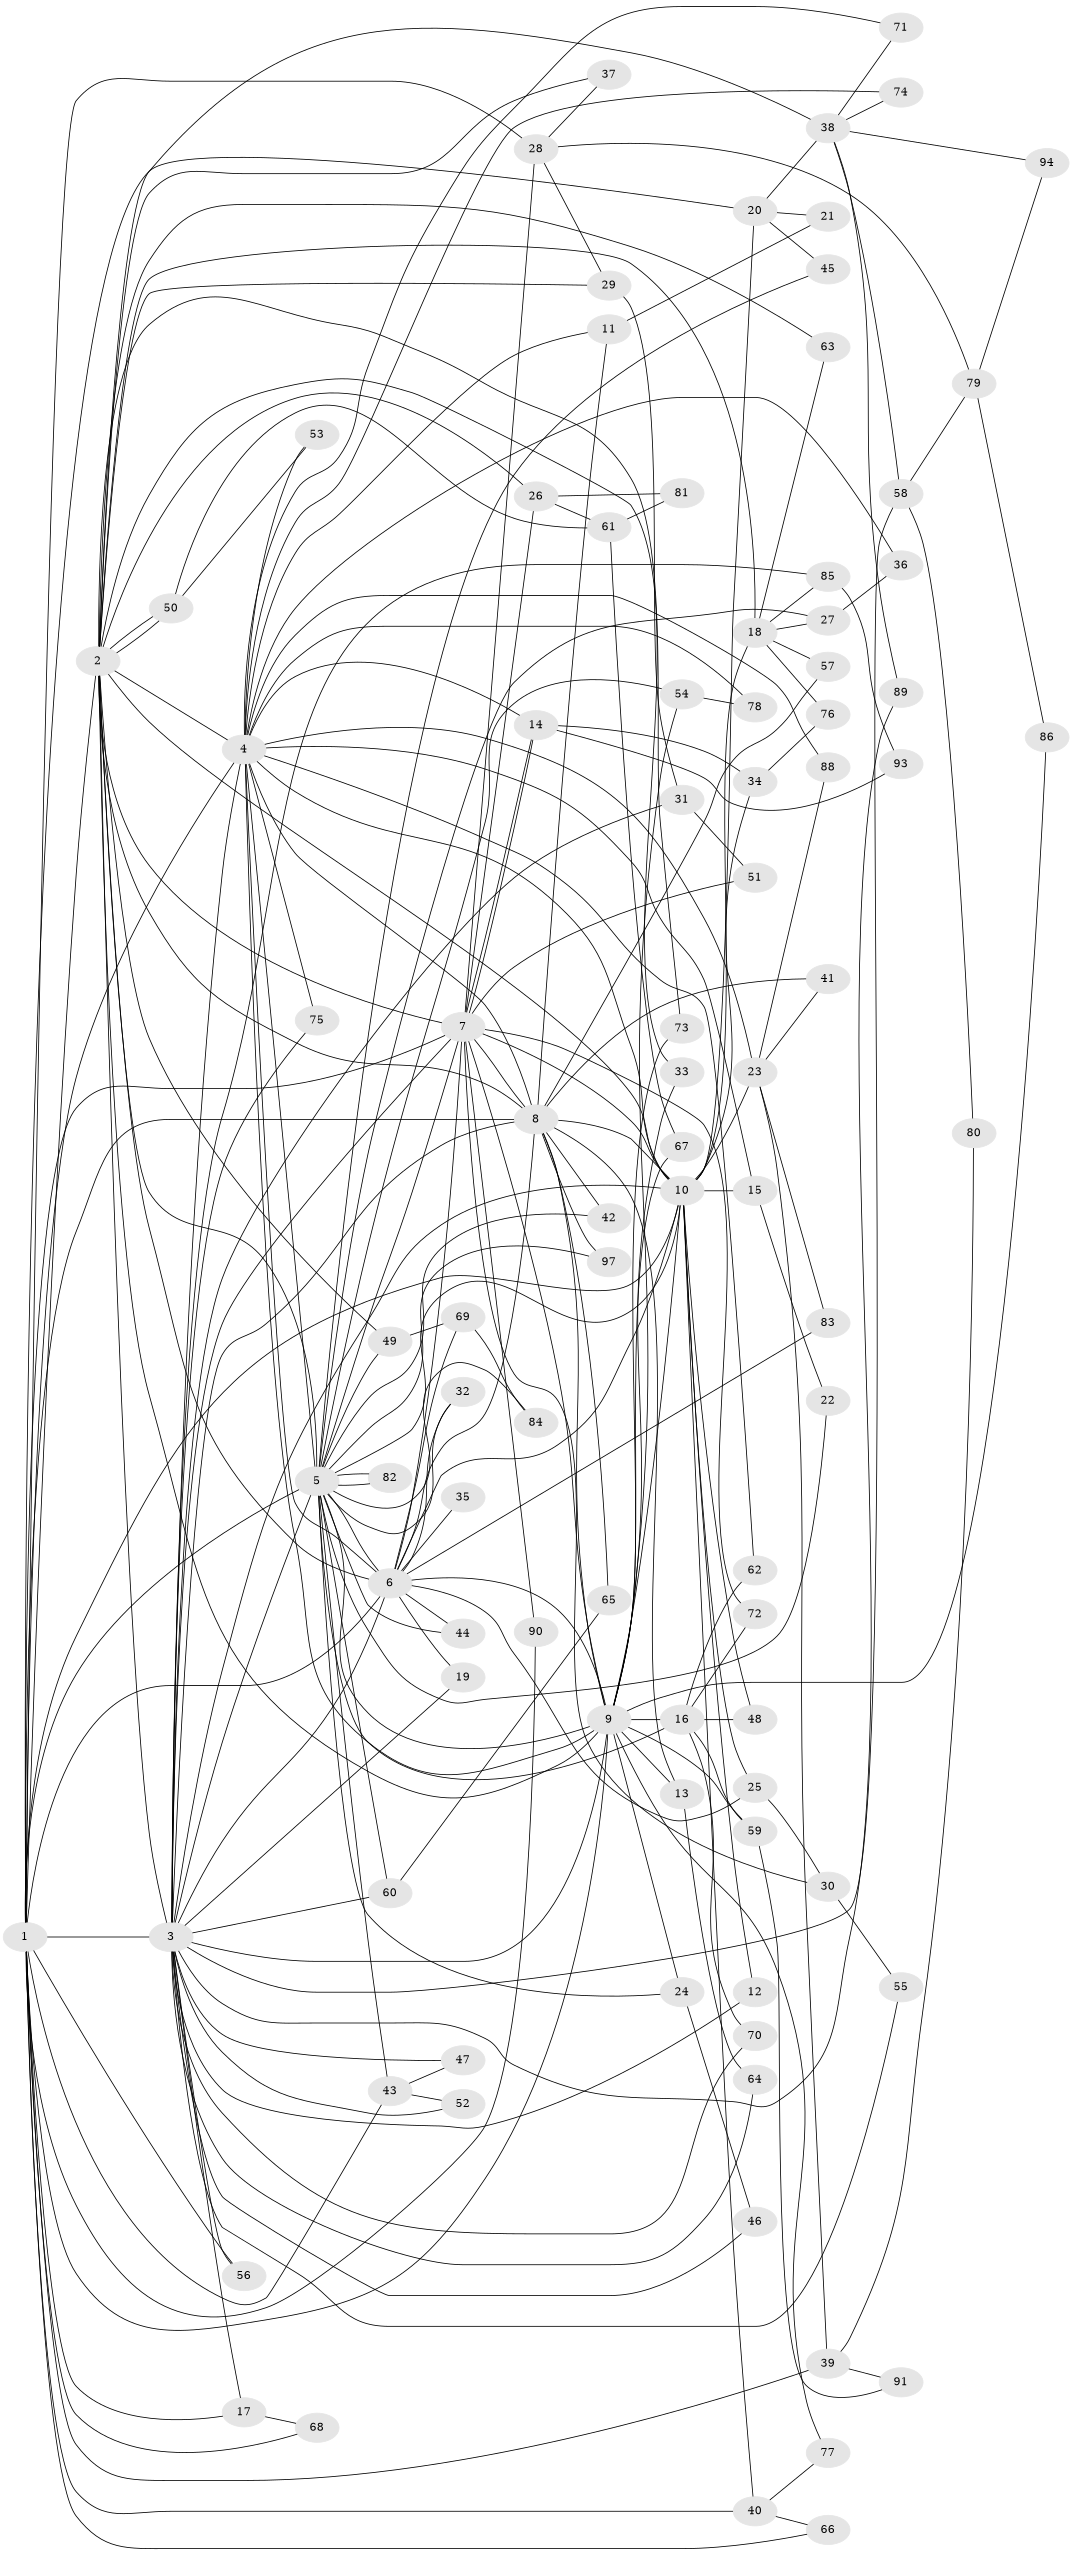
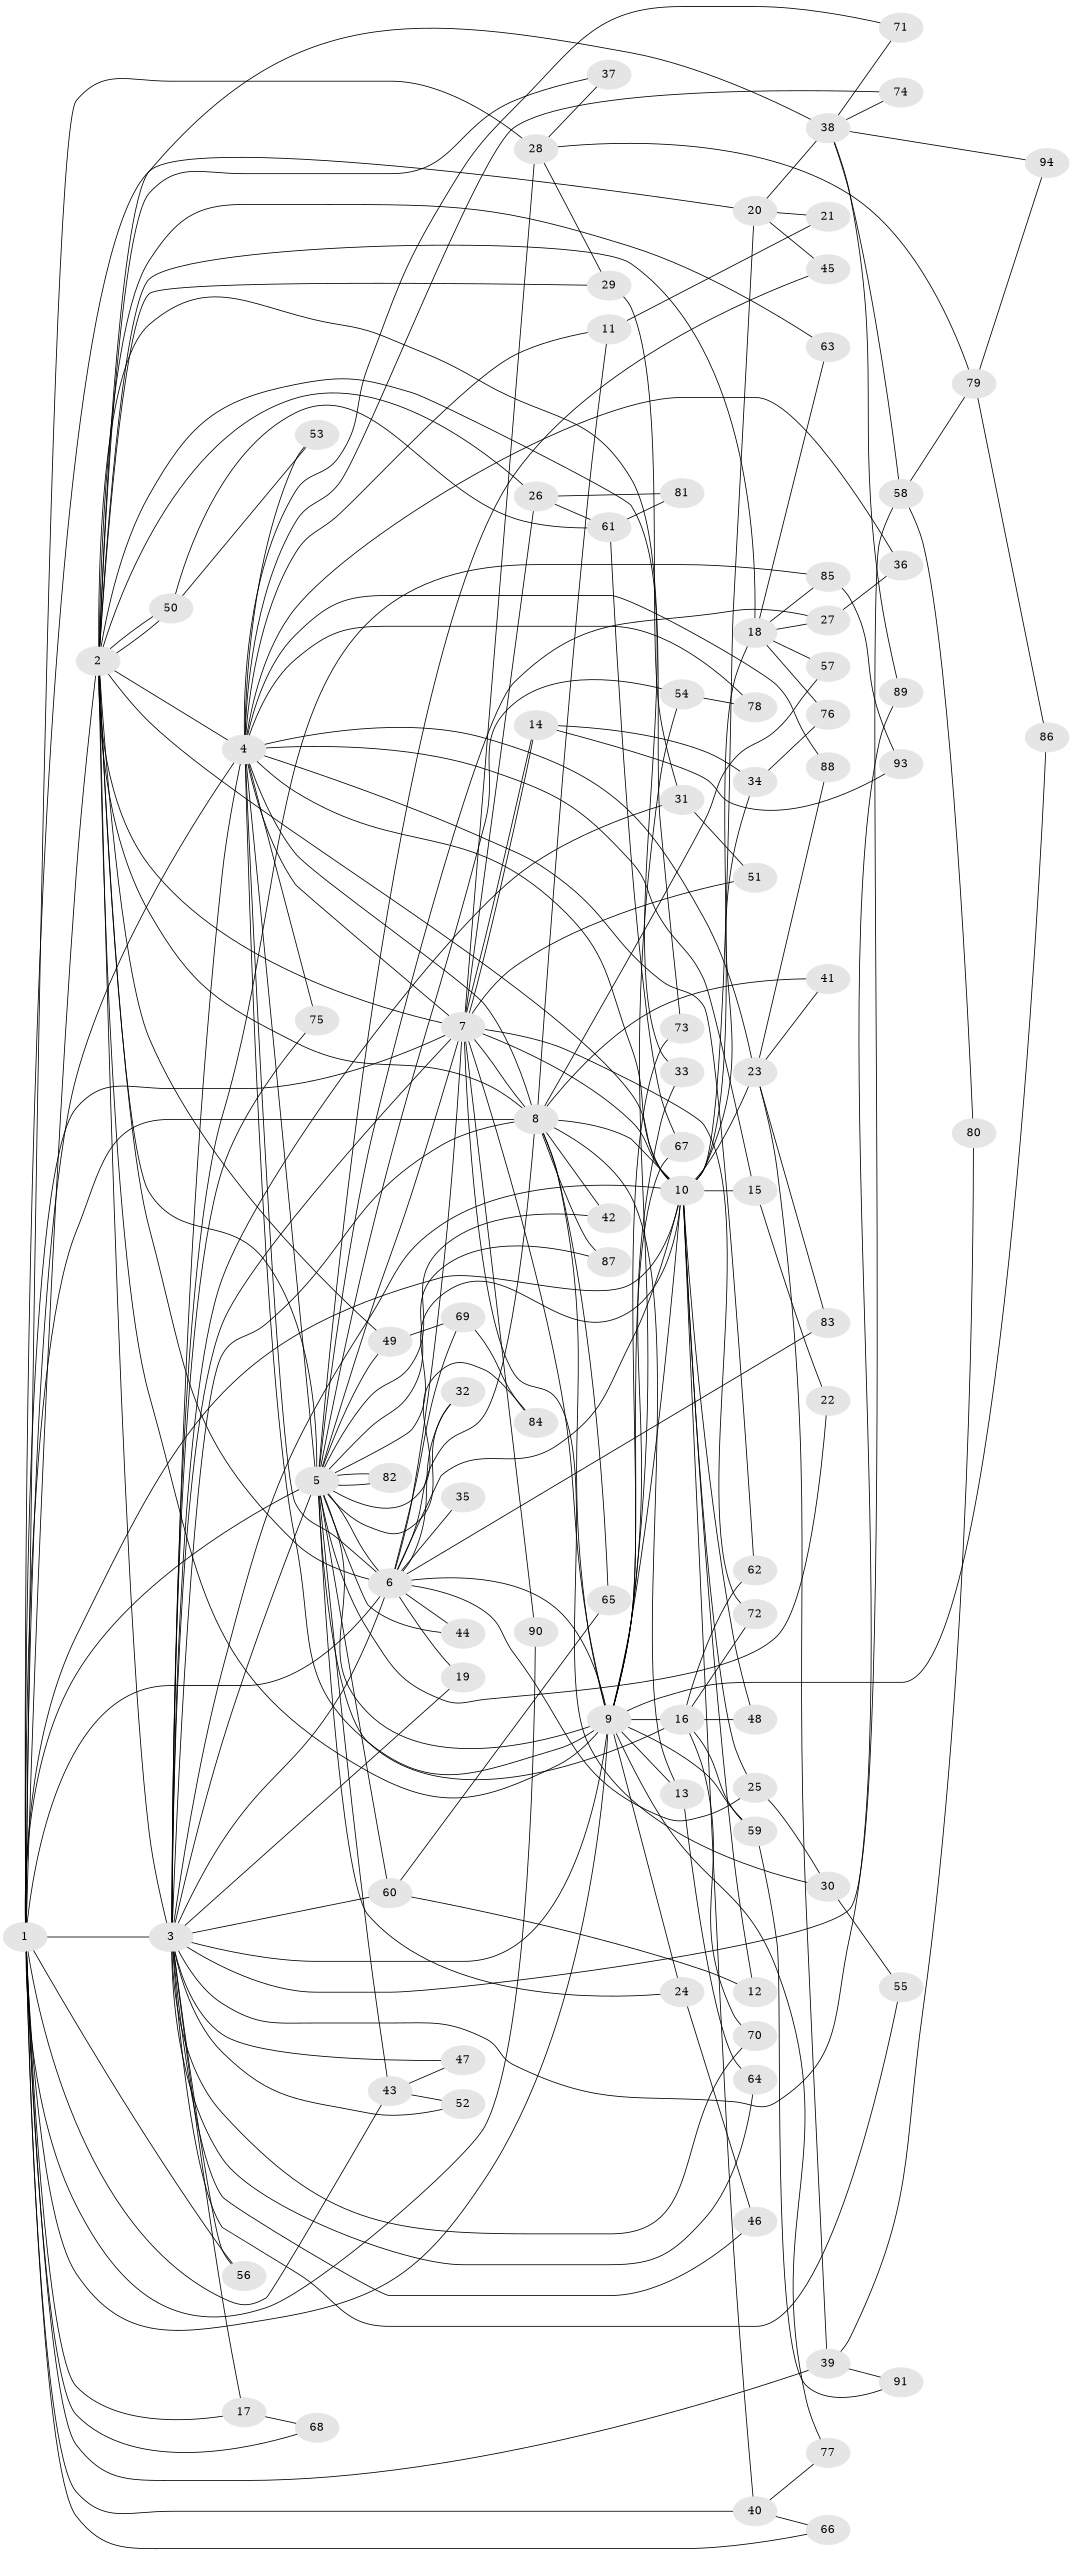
(374, 663) -> (322, 908)
(609, 1262) -> (609, 1262)
(418, 2125) -> (568, 1931)
